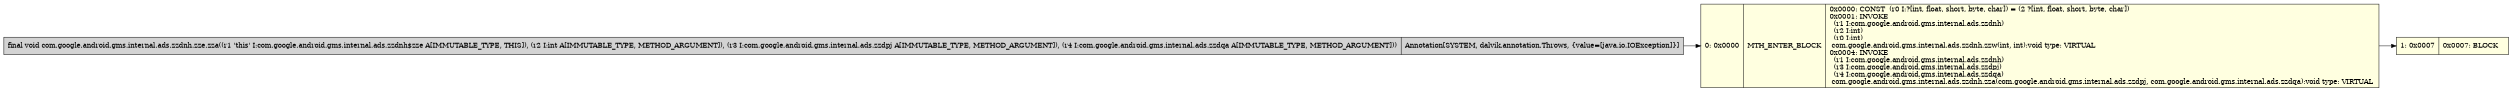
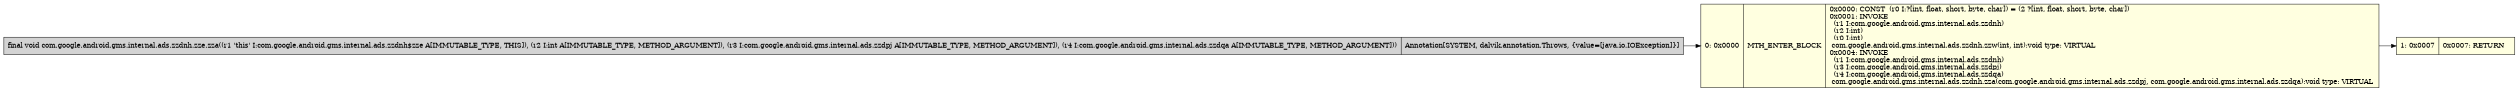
(2474, 46) -> (2477, 46)
